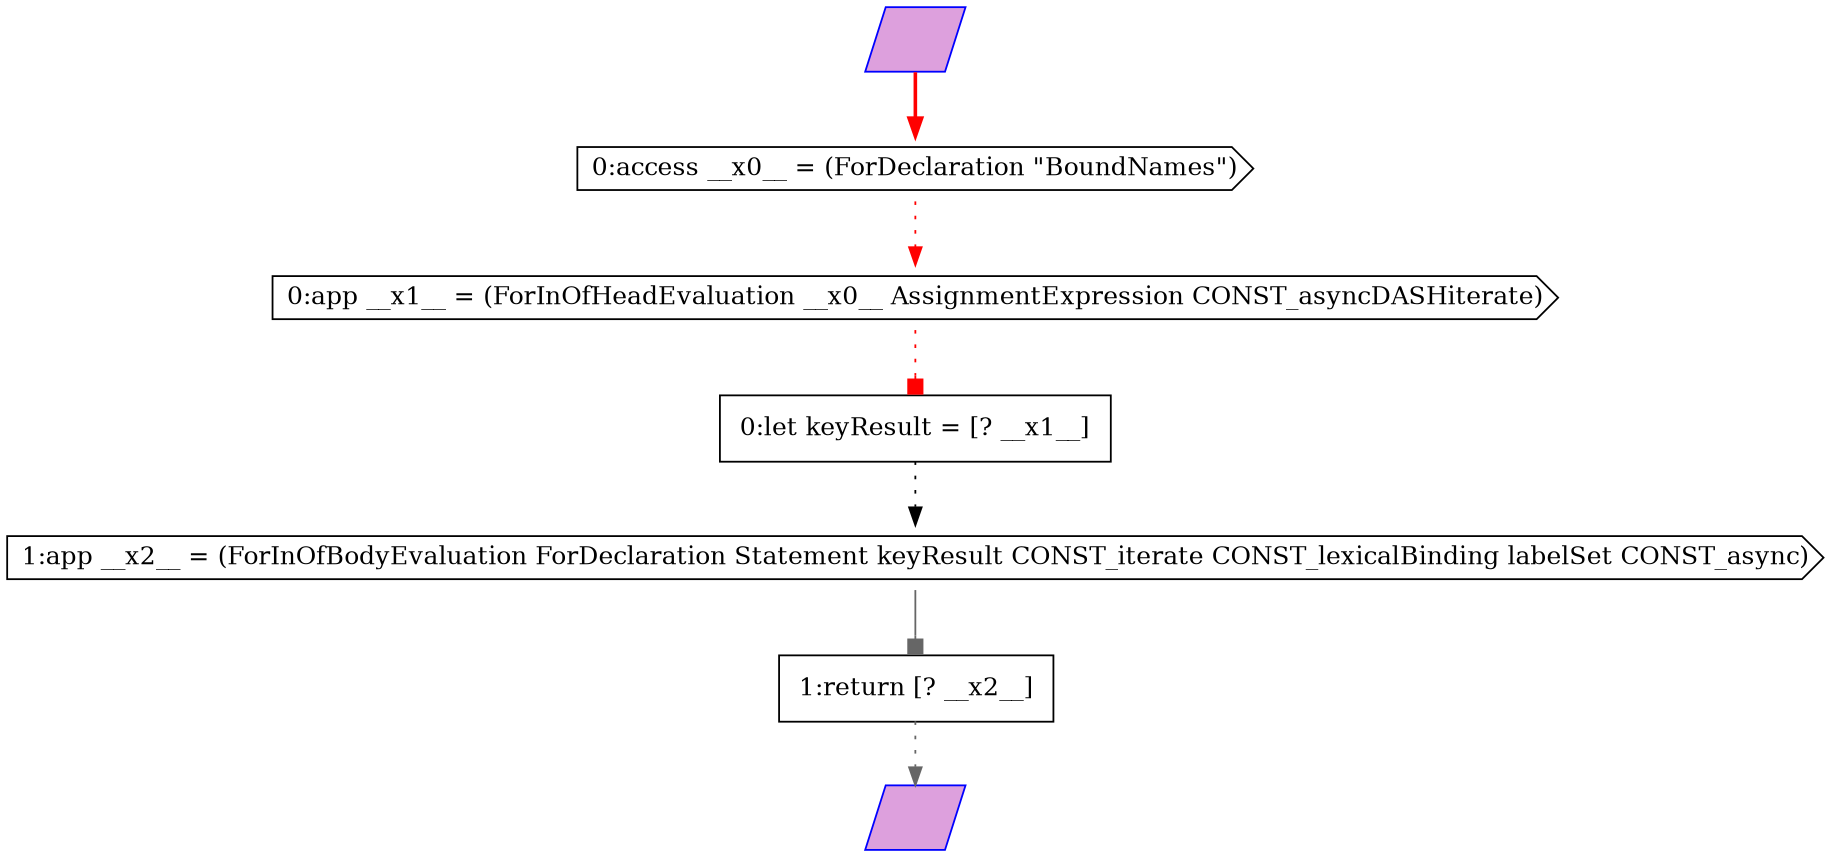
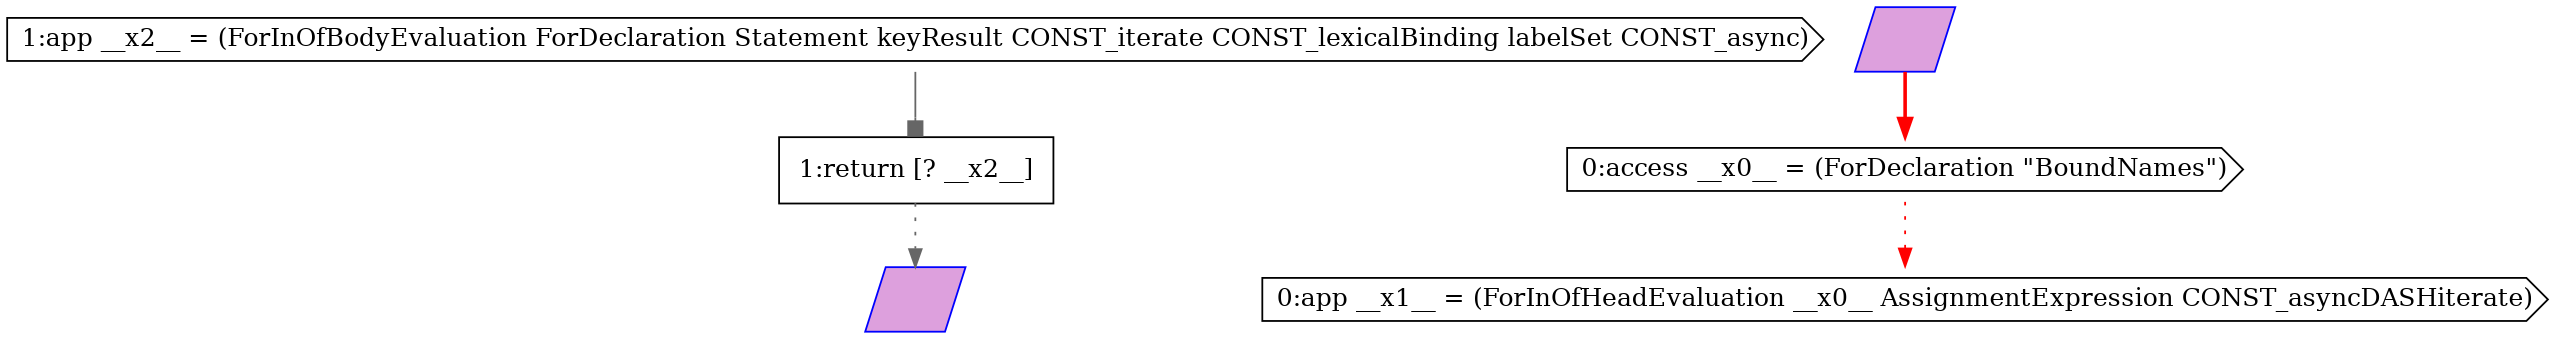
(915, 428) -> none
